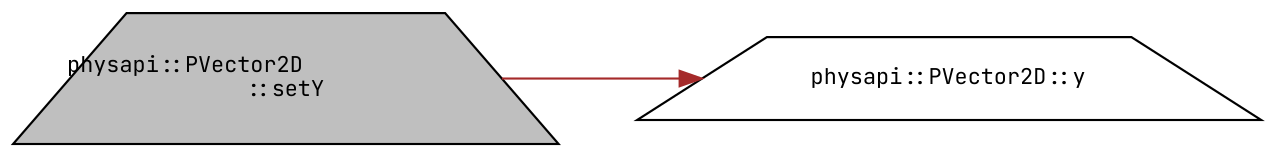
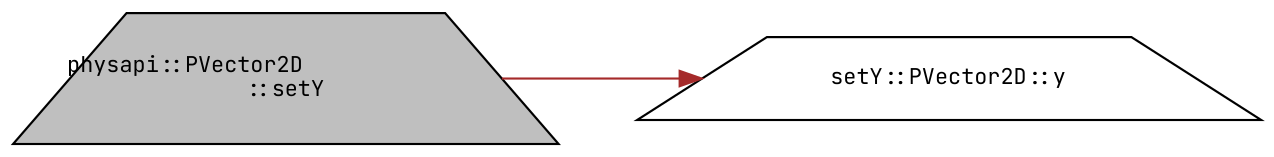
(949, 79) -> (949, 79)
